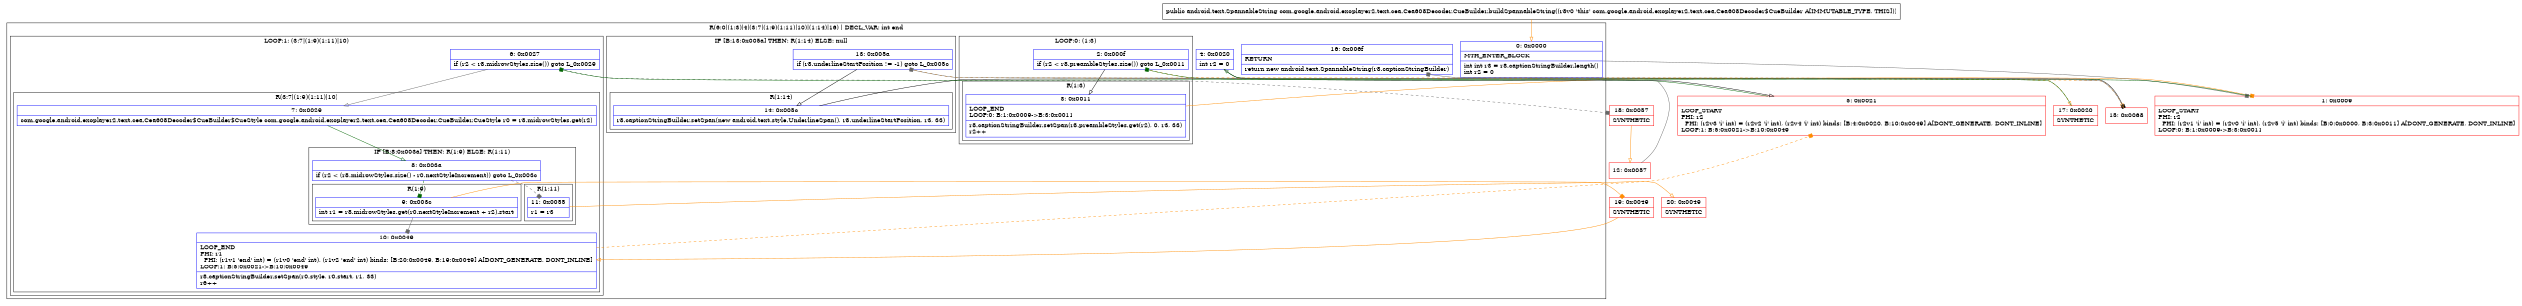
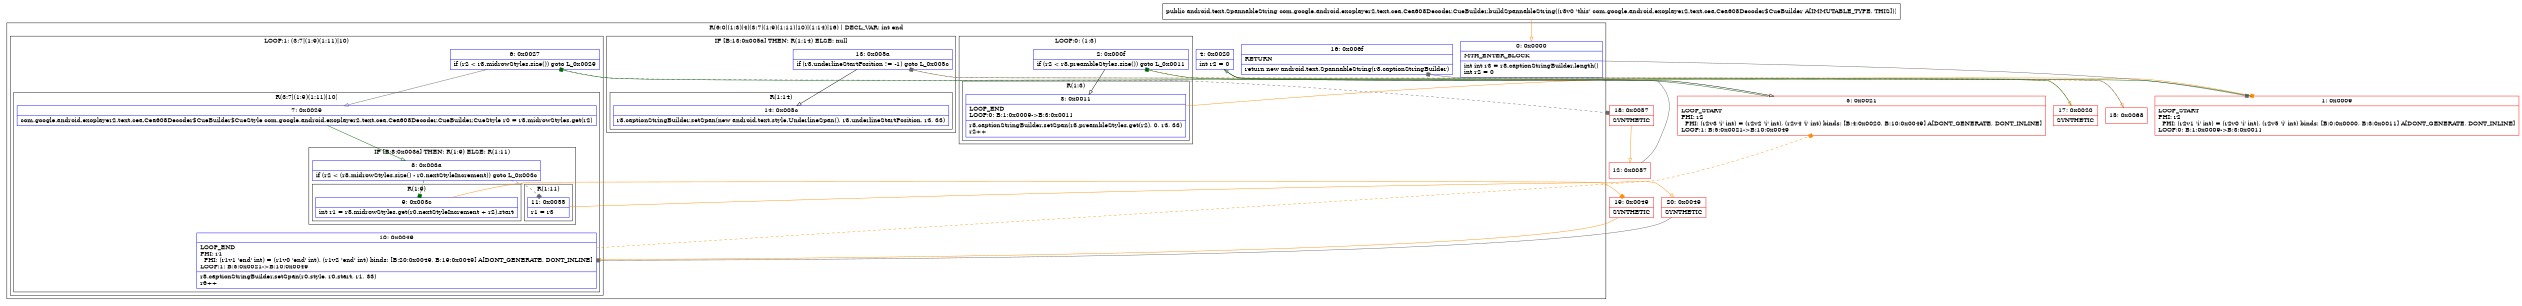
(1475, 78) -> none
(411, 223) -> (1218, 253)
